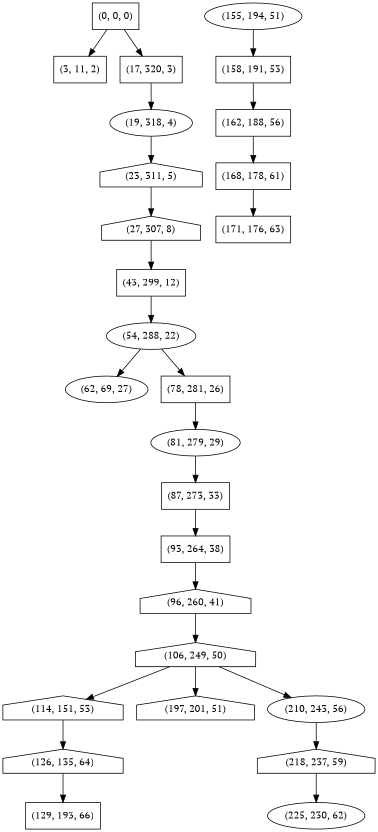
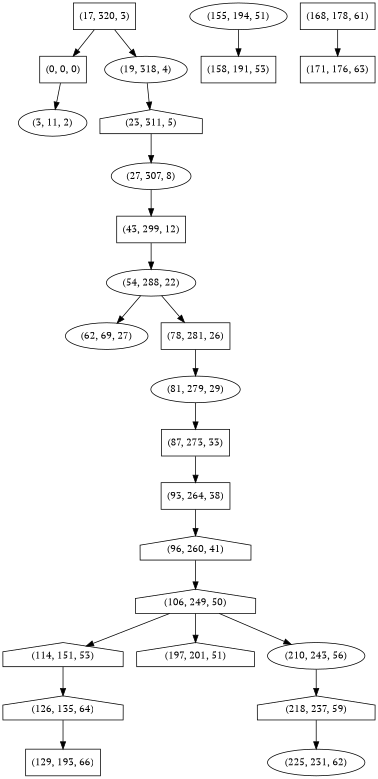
(131, 40) -> (86, 40)
(80, 70) -> (53, 123)
(253, 123) -> none
(151, 229) -> (151, 176)
(316, 816) -> (316, 762)
